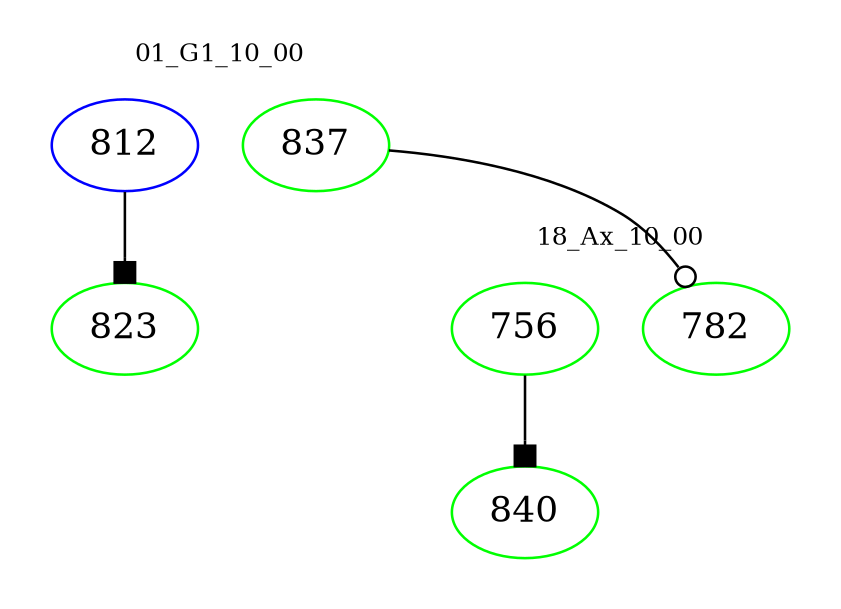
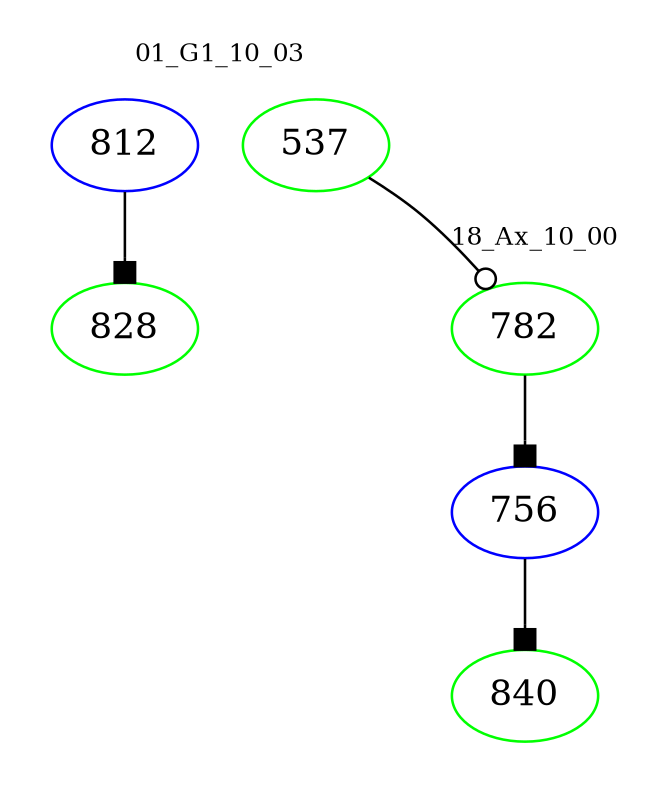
(220, 55) -> (220, 55)
(316, 145) -> (316, 145)
(125, 329) -> (125, 329)
(525, 329) -> (525, 512)
none -> (525, 408)
